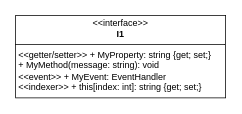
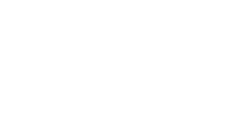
(120, 57) -> none
